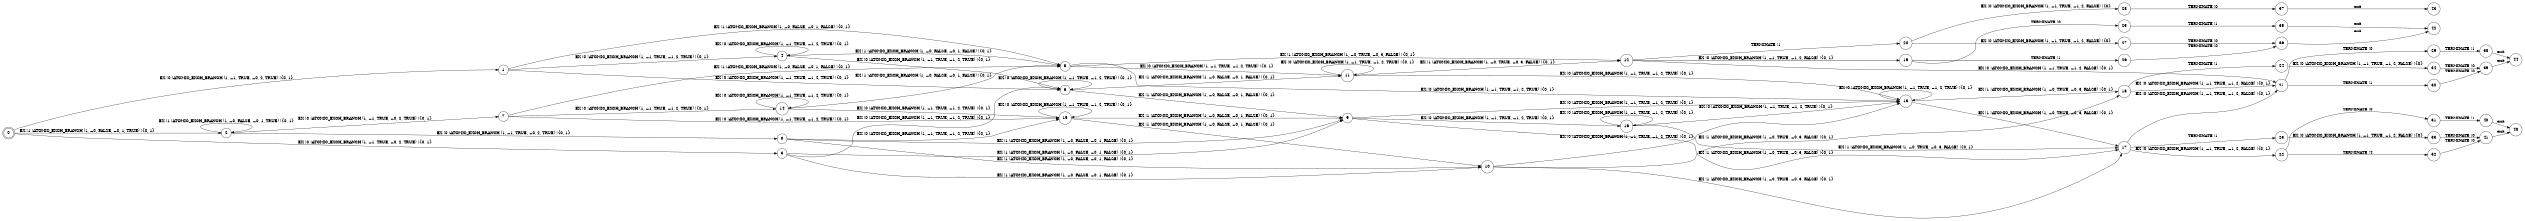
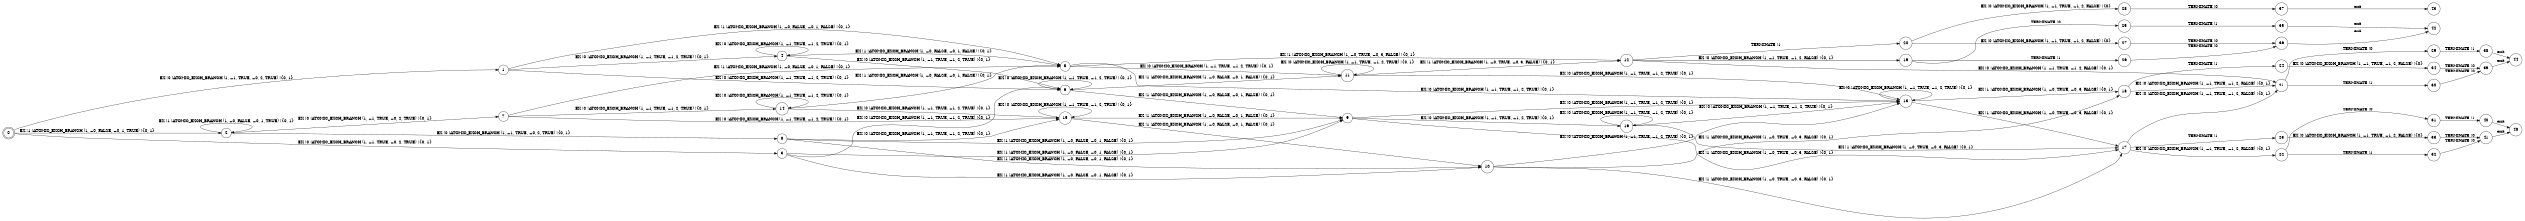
(2358, 153) -> (2358, 153)
